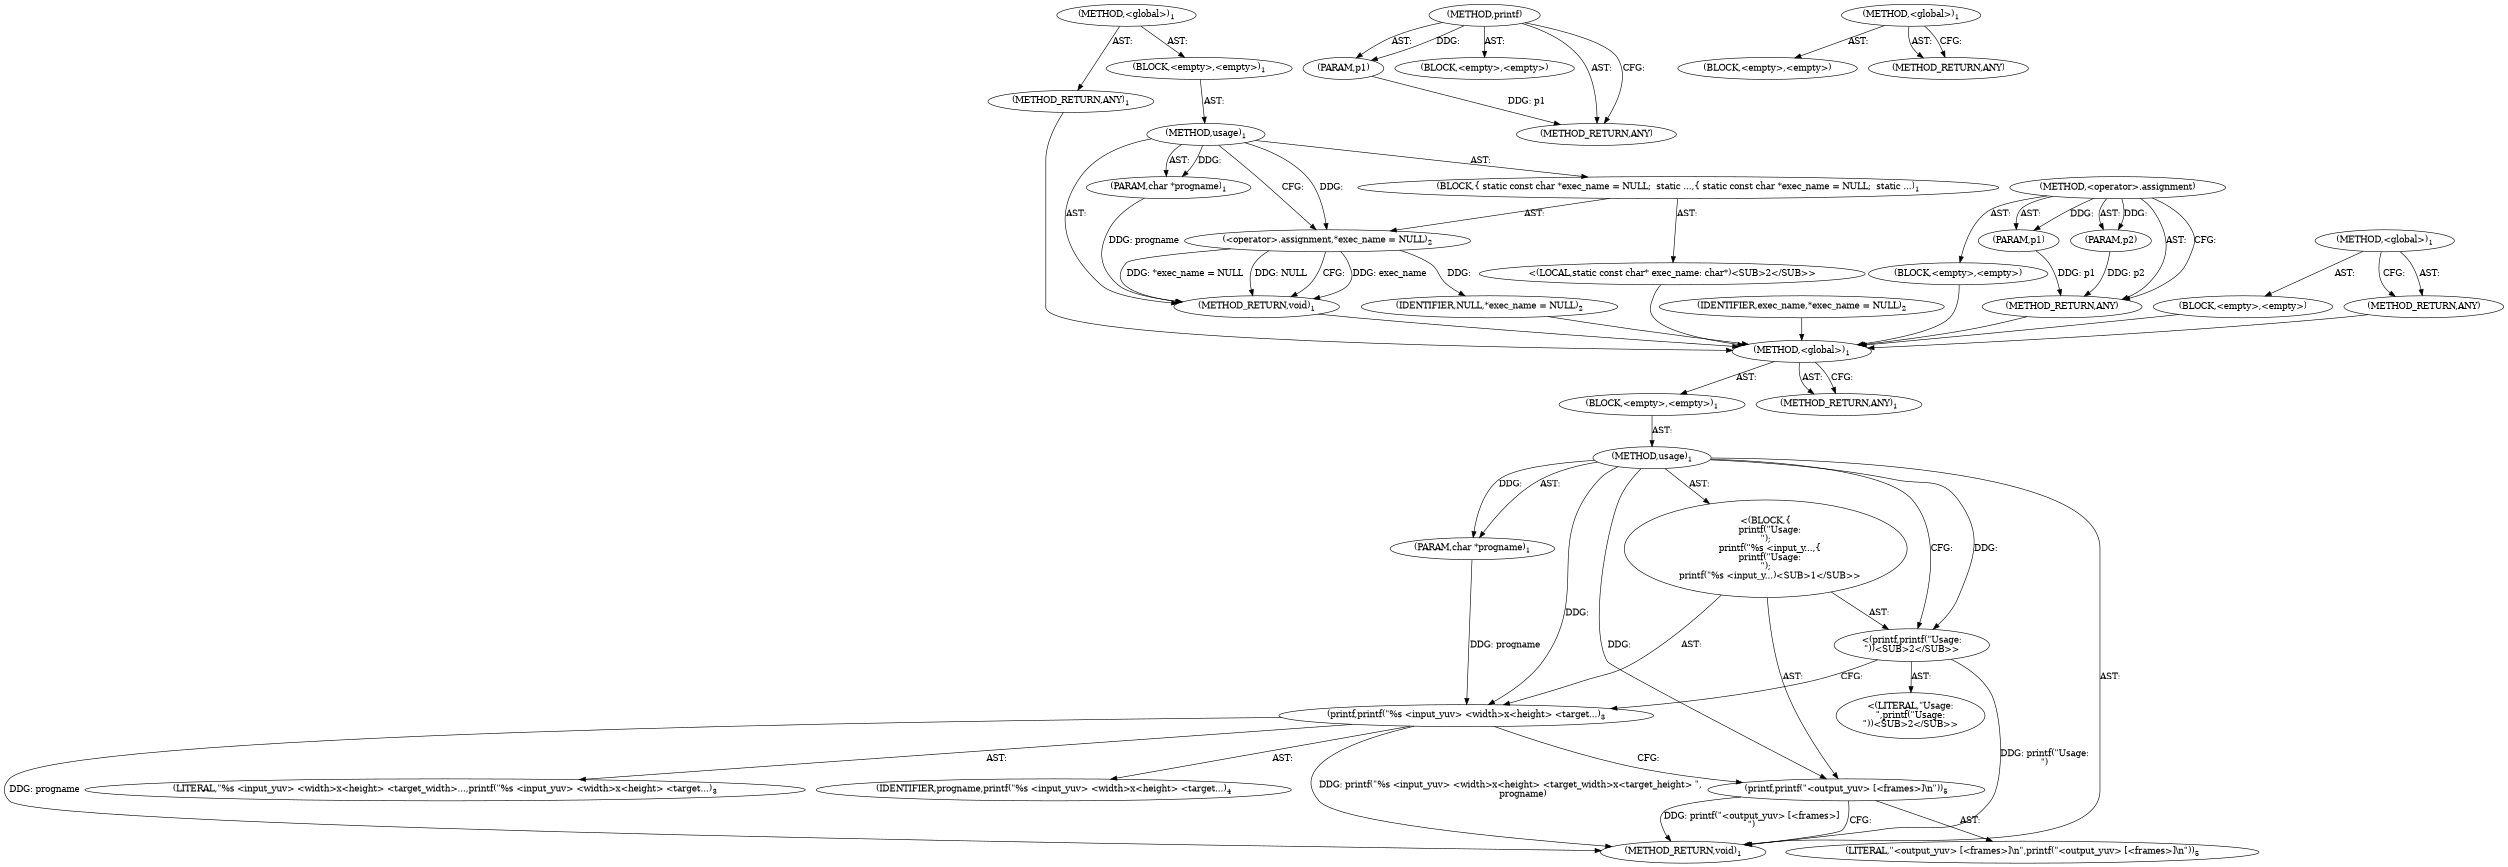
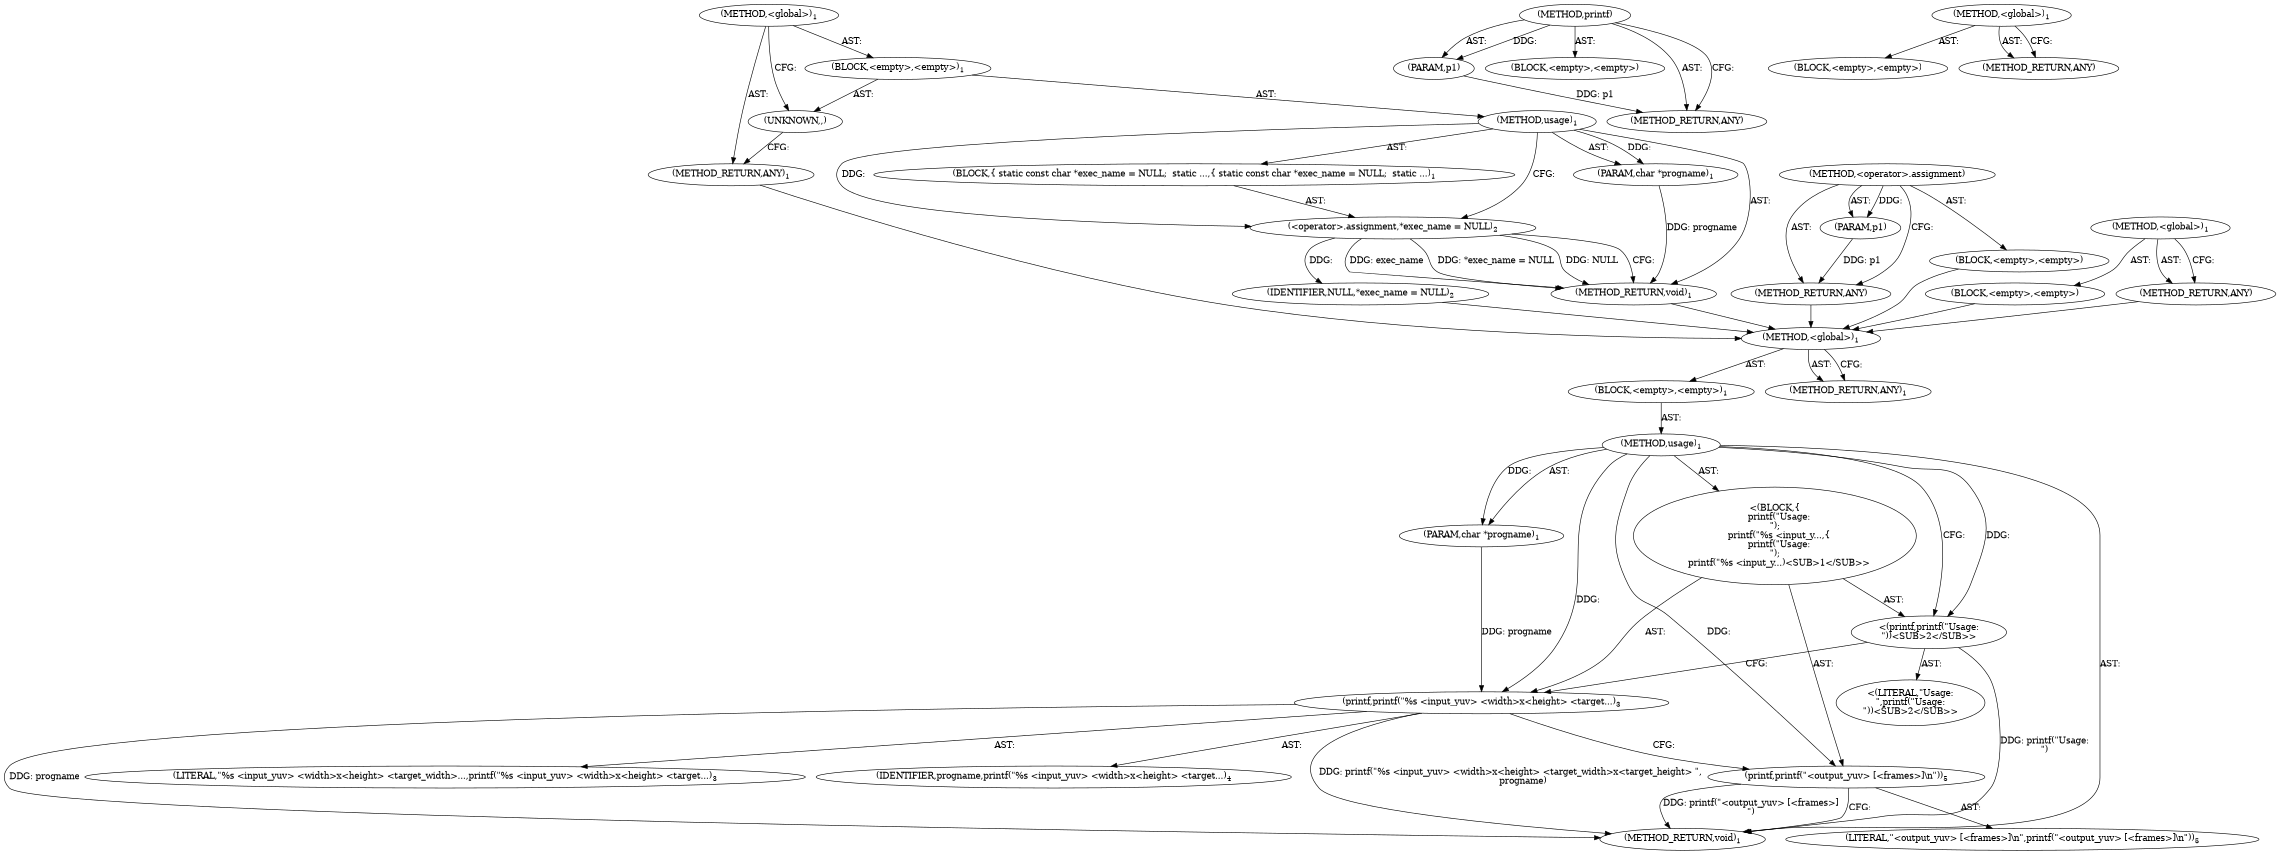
none -> (795, 122)
(2111, 241) -> none
(1672, 274) -> none
(1802, 307) -> none
